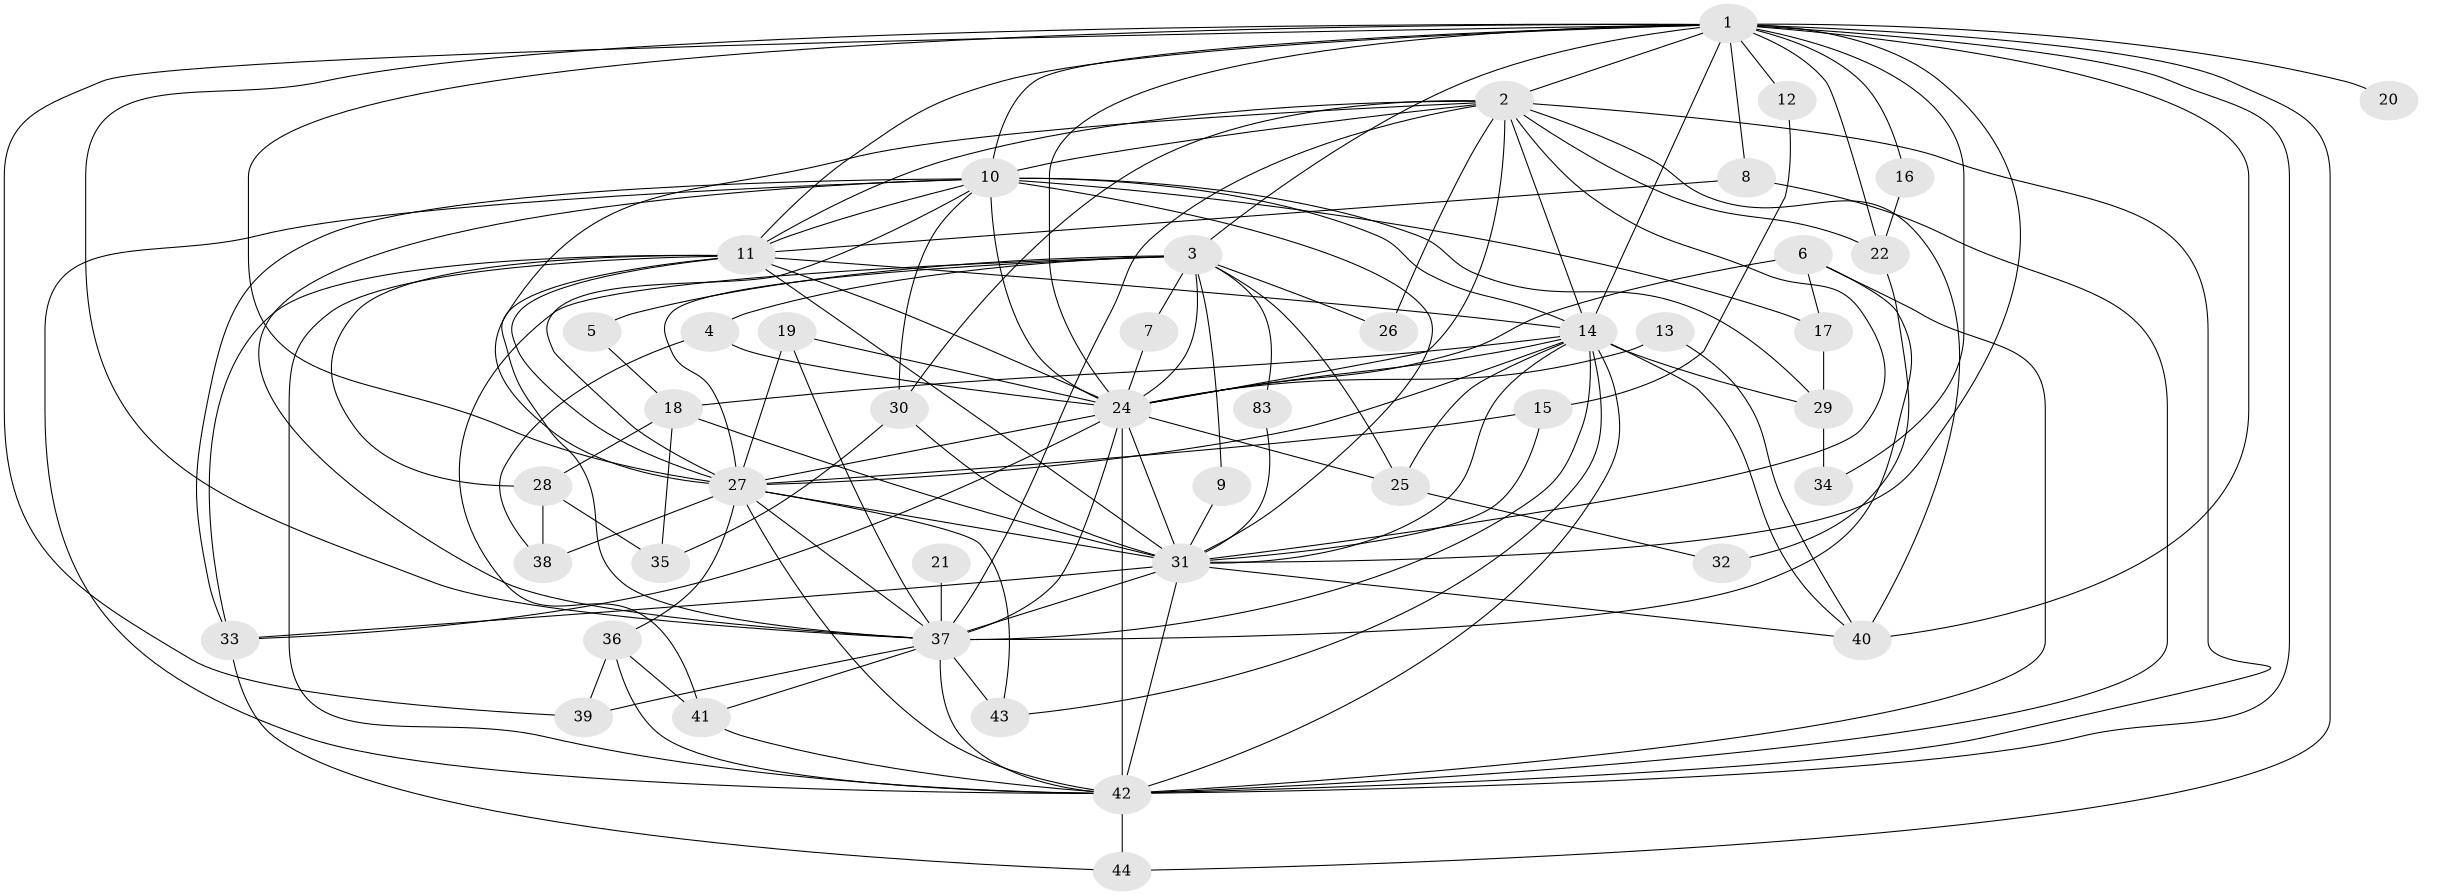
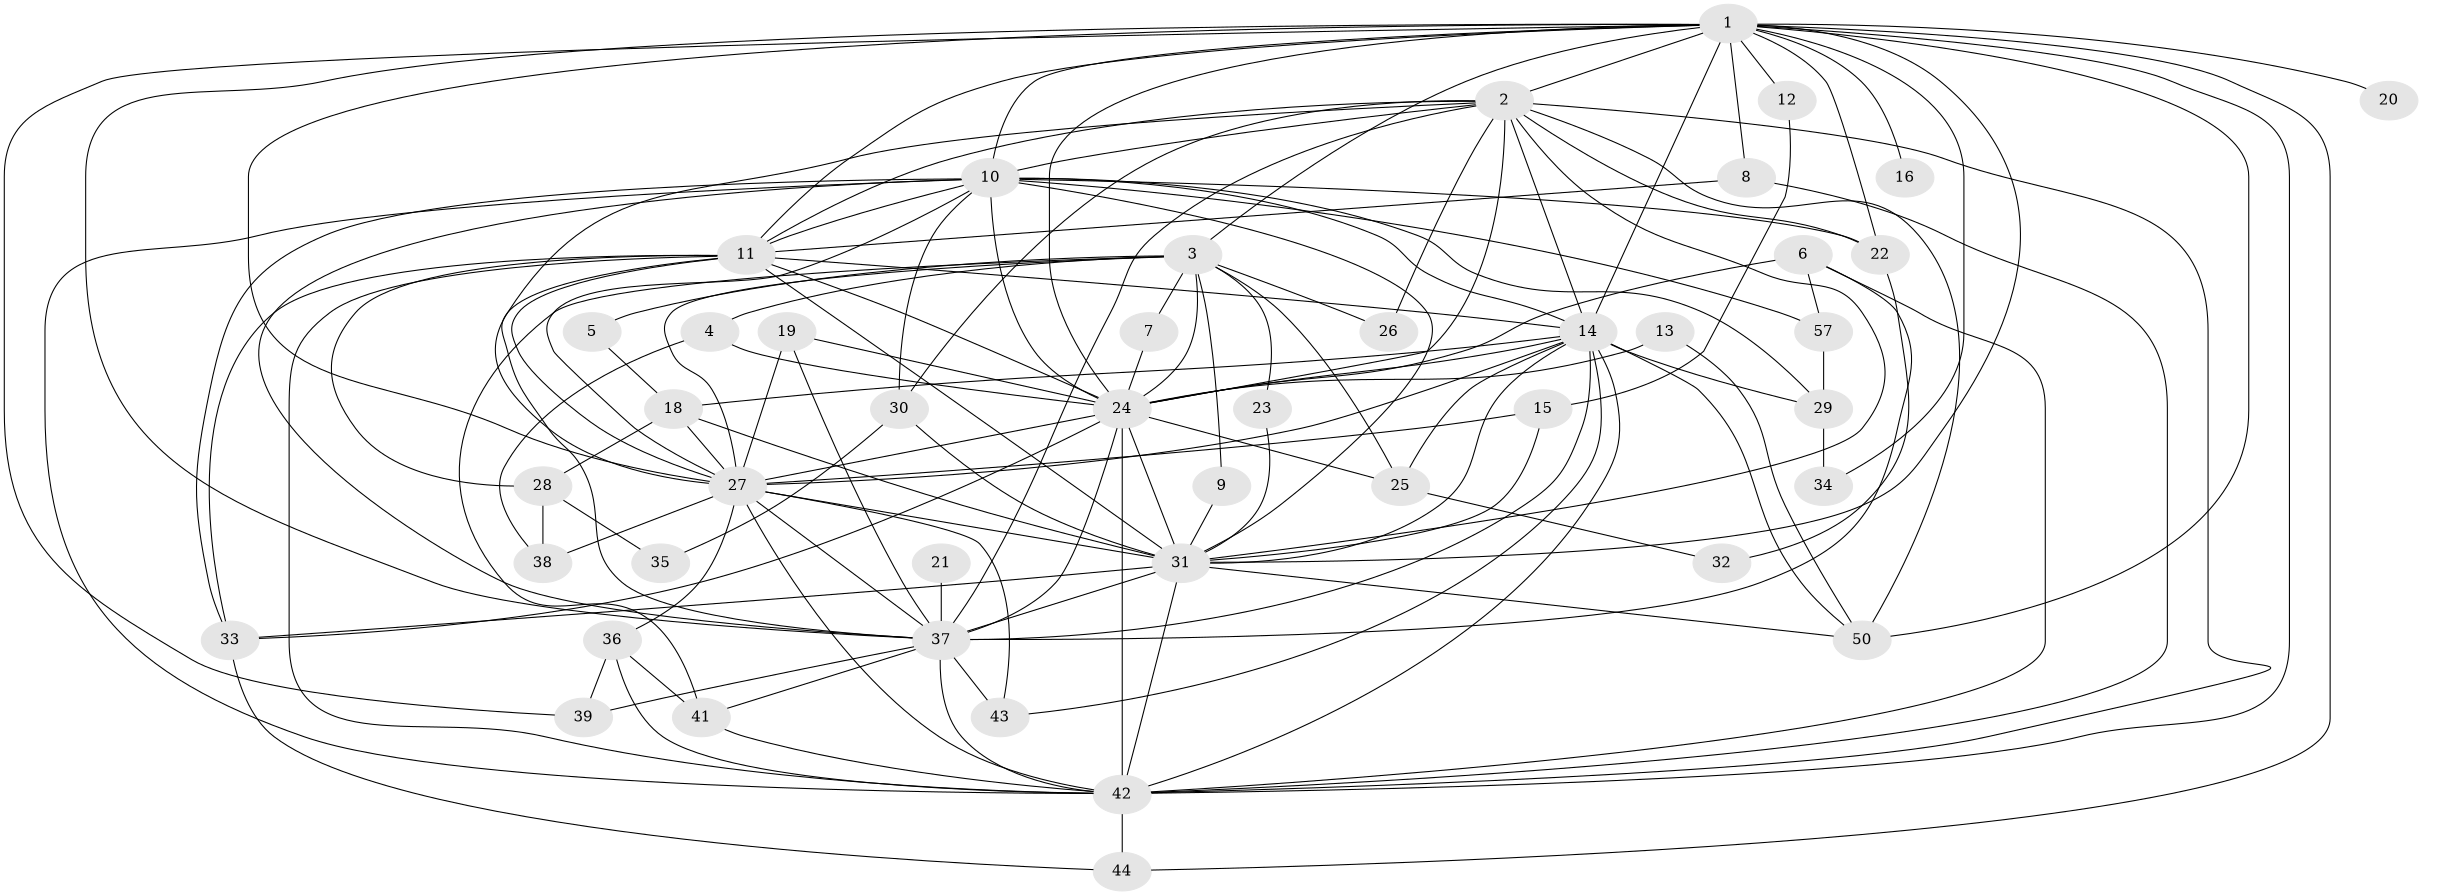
(1891, 220) -> (1441, 194)
(1824, 332) -> (1824, 332)
(1263, 409) -> (1263, 409)
(667, 486) -> (706, 448)
(1862, 640) -> (1862, 640)
